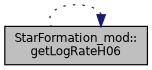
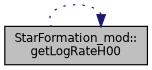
(76, 46) -> (76, 46)
